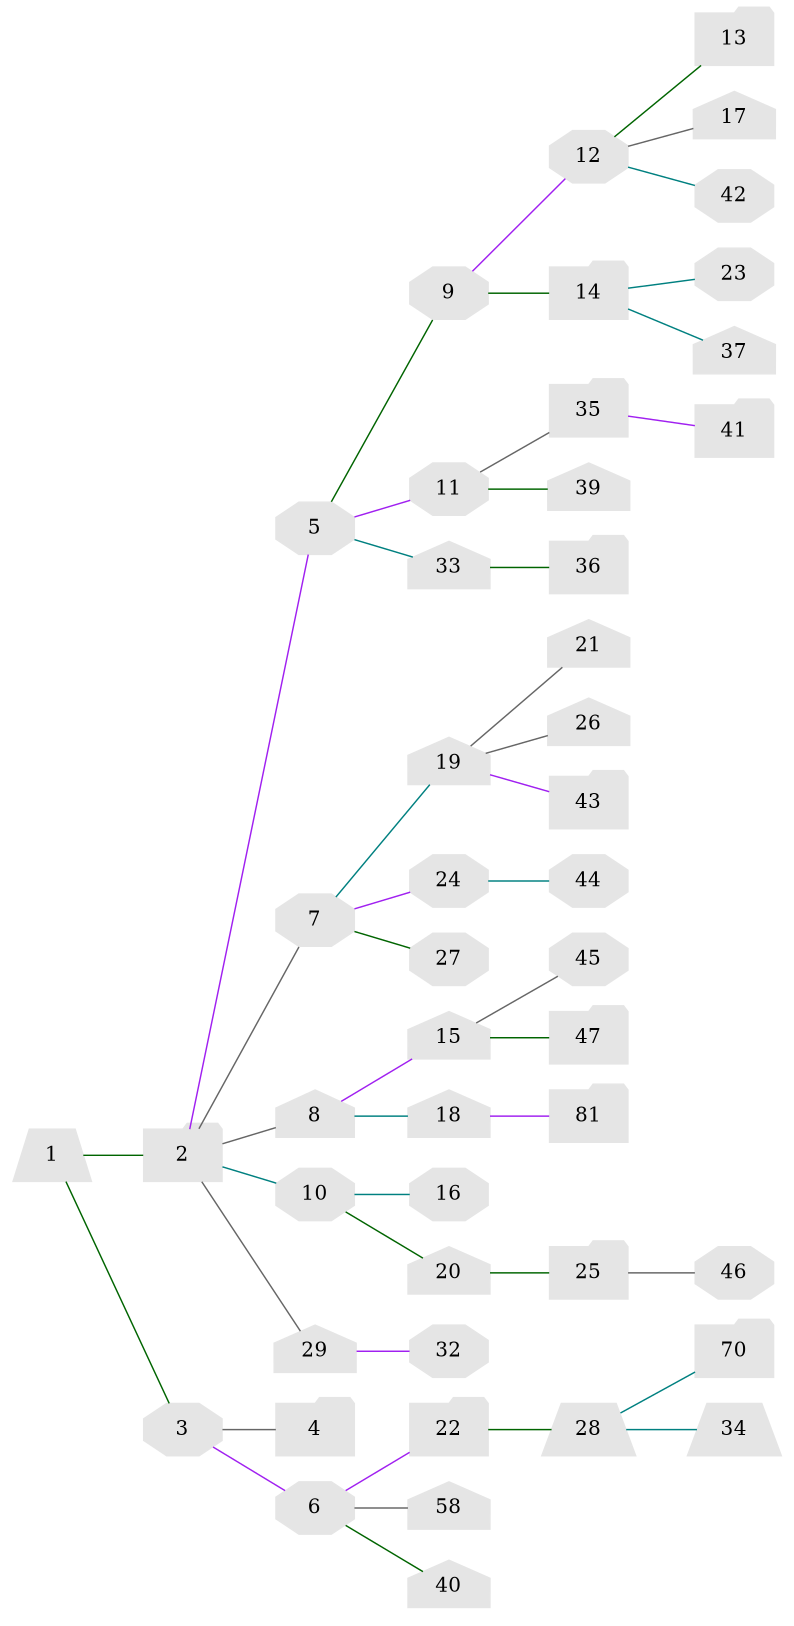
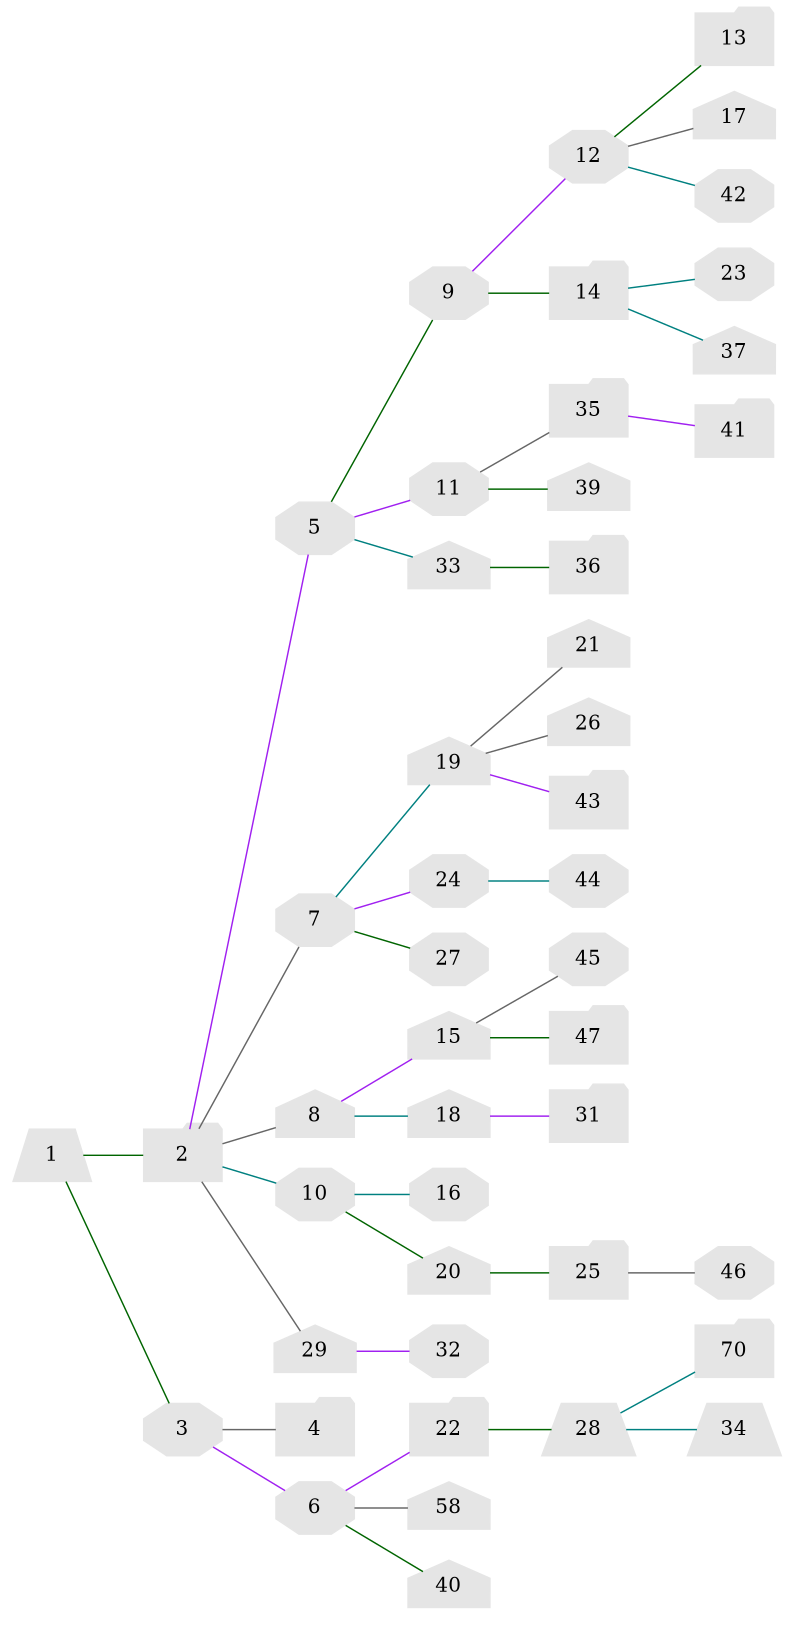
(589, 1116) -> (589, 1116)
